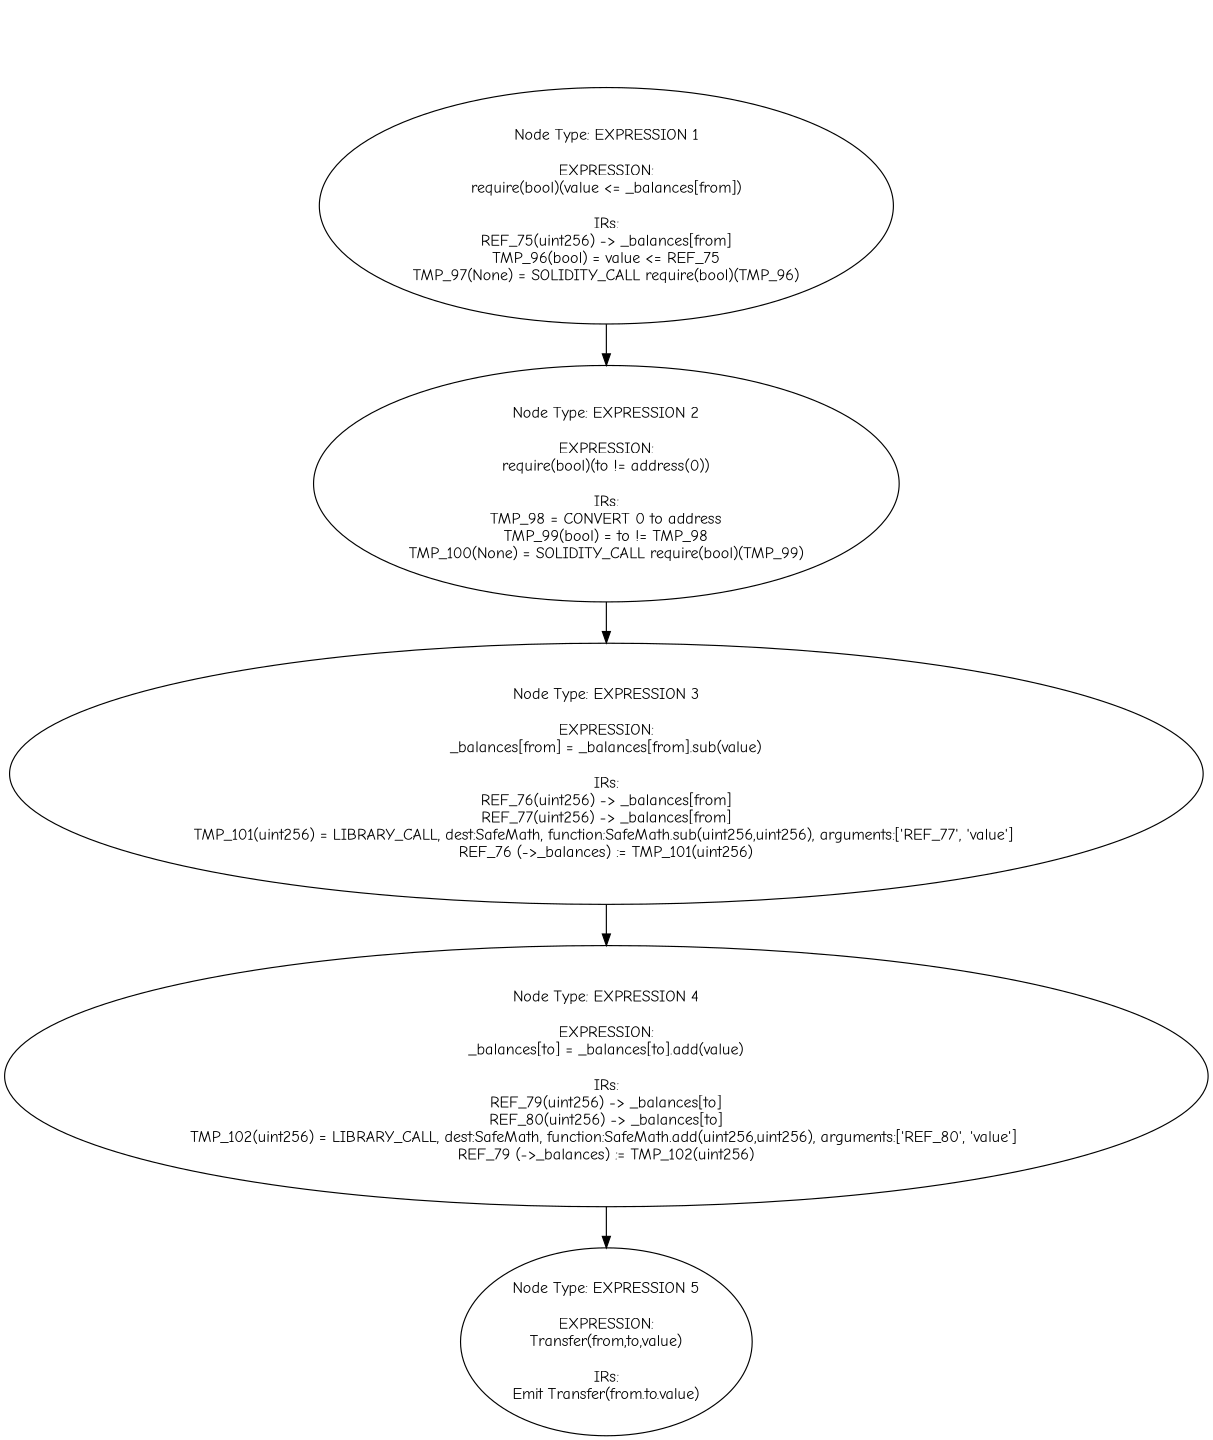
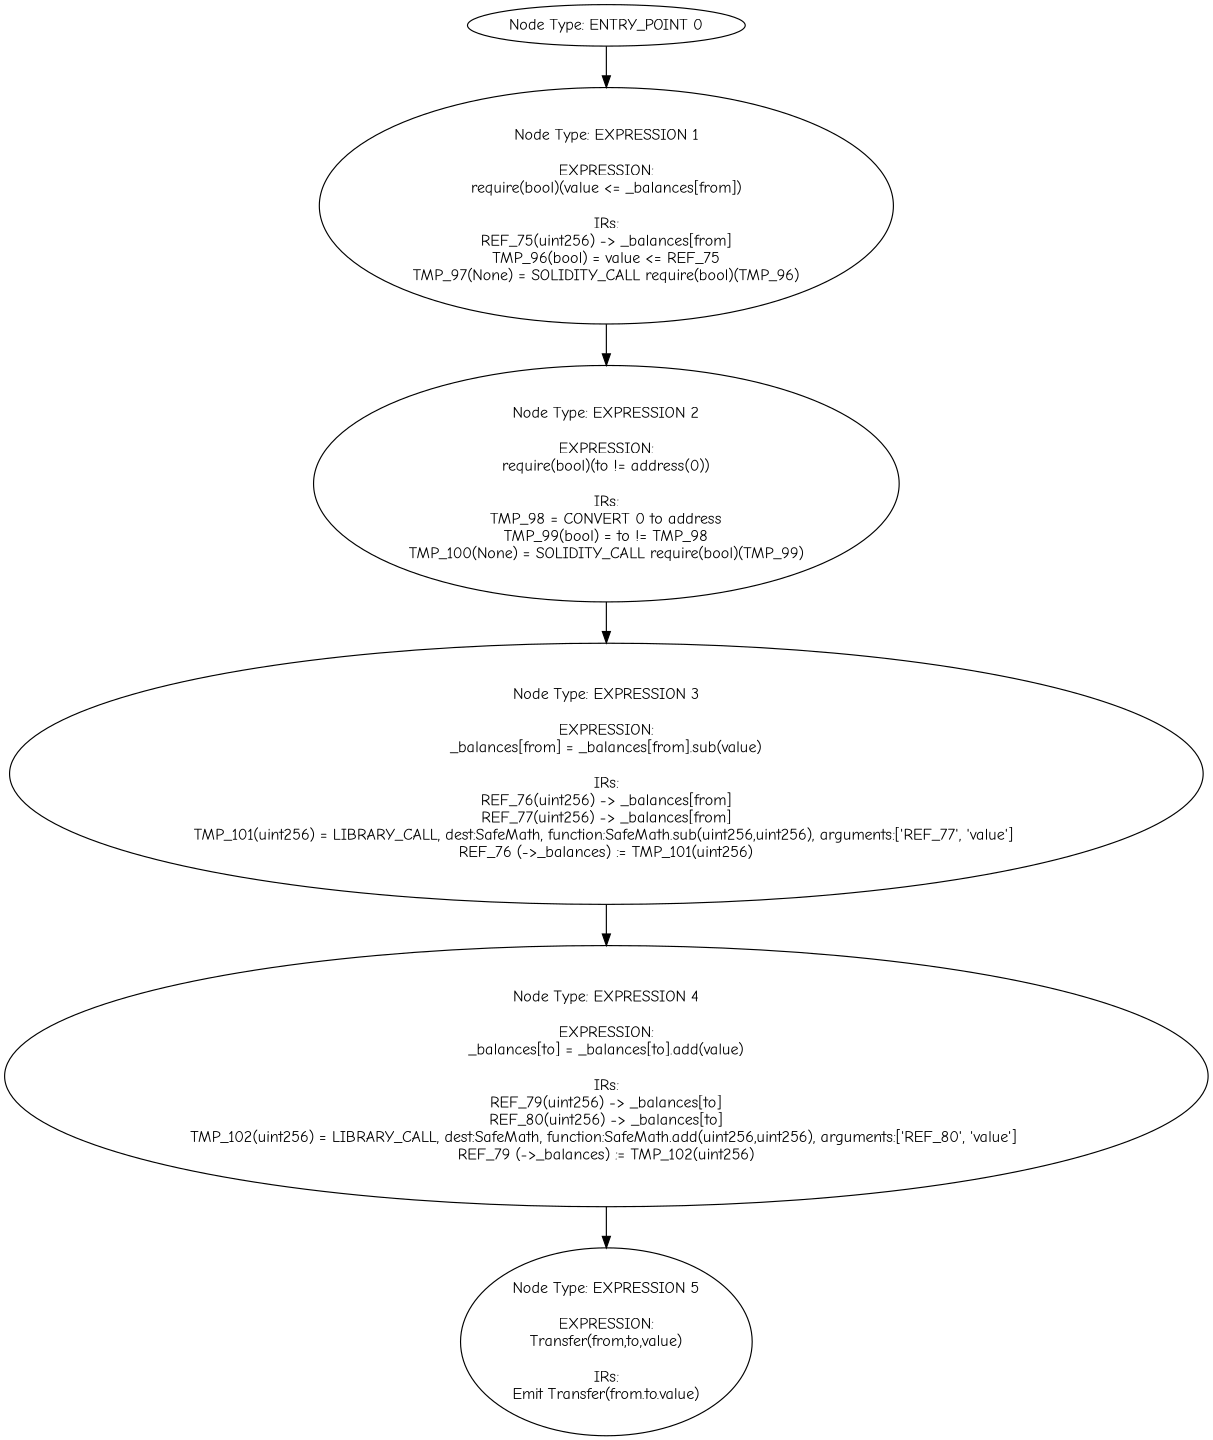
none -> (606, 25)
